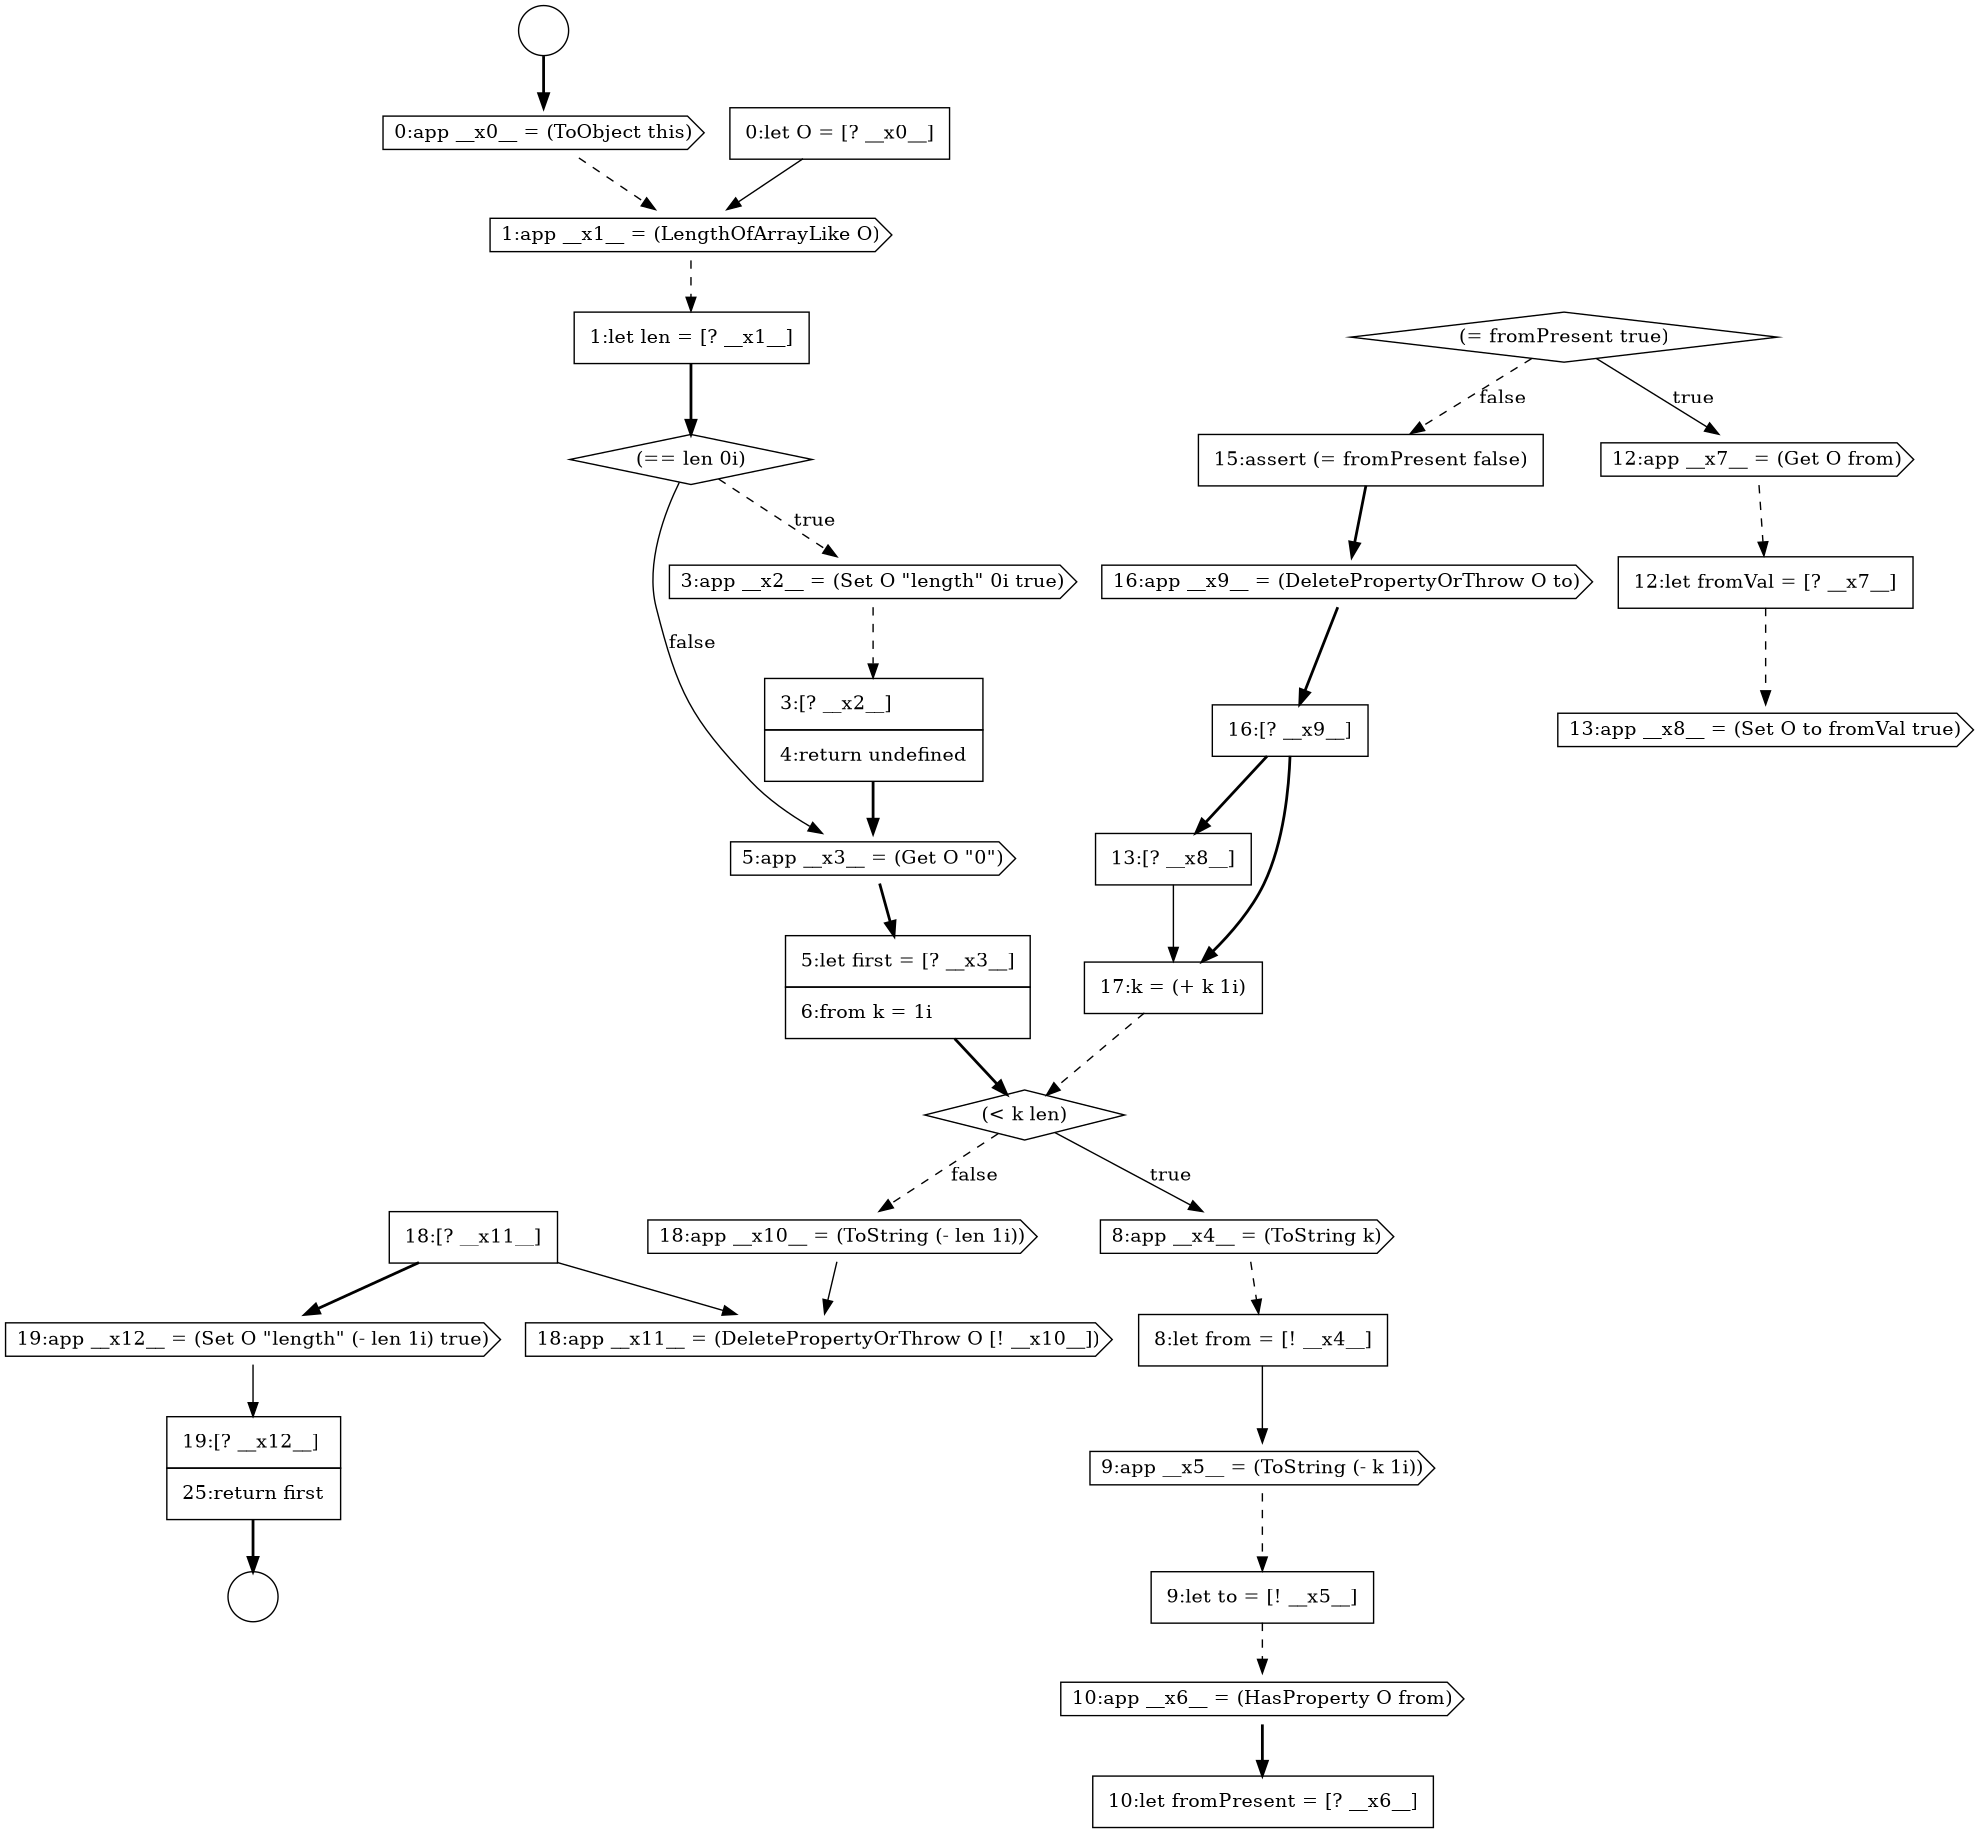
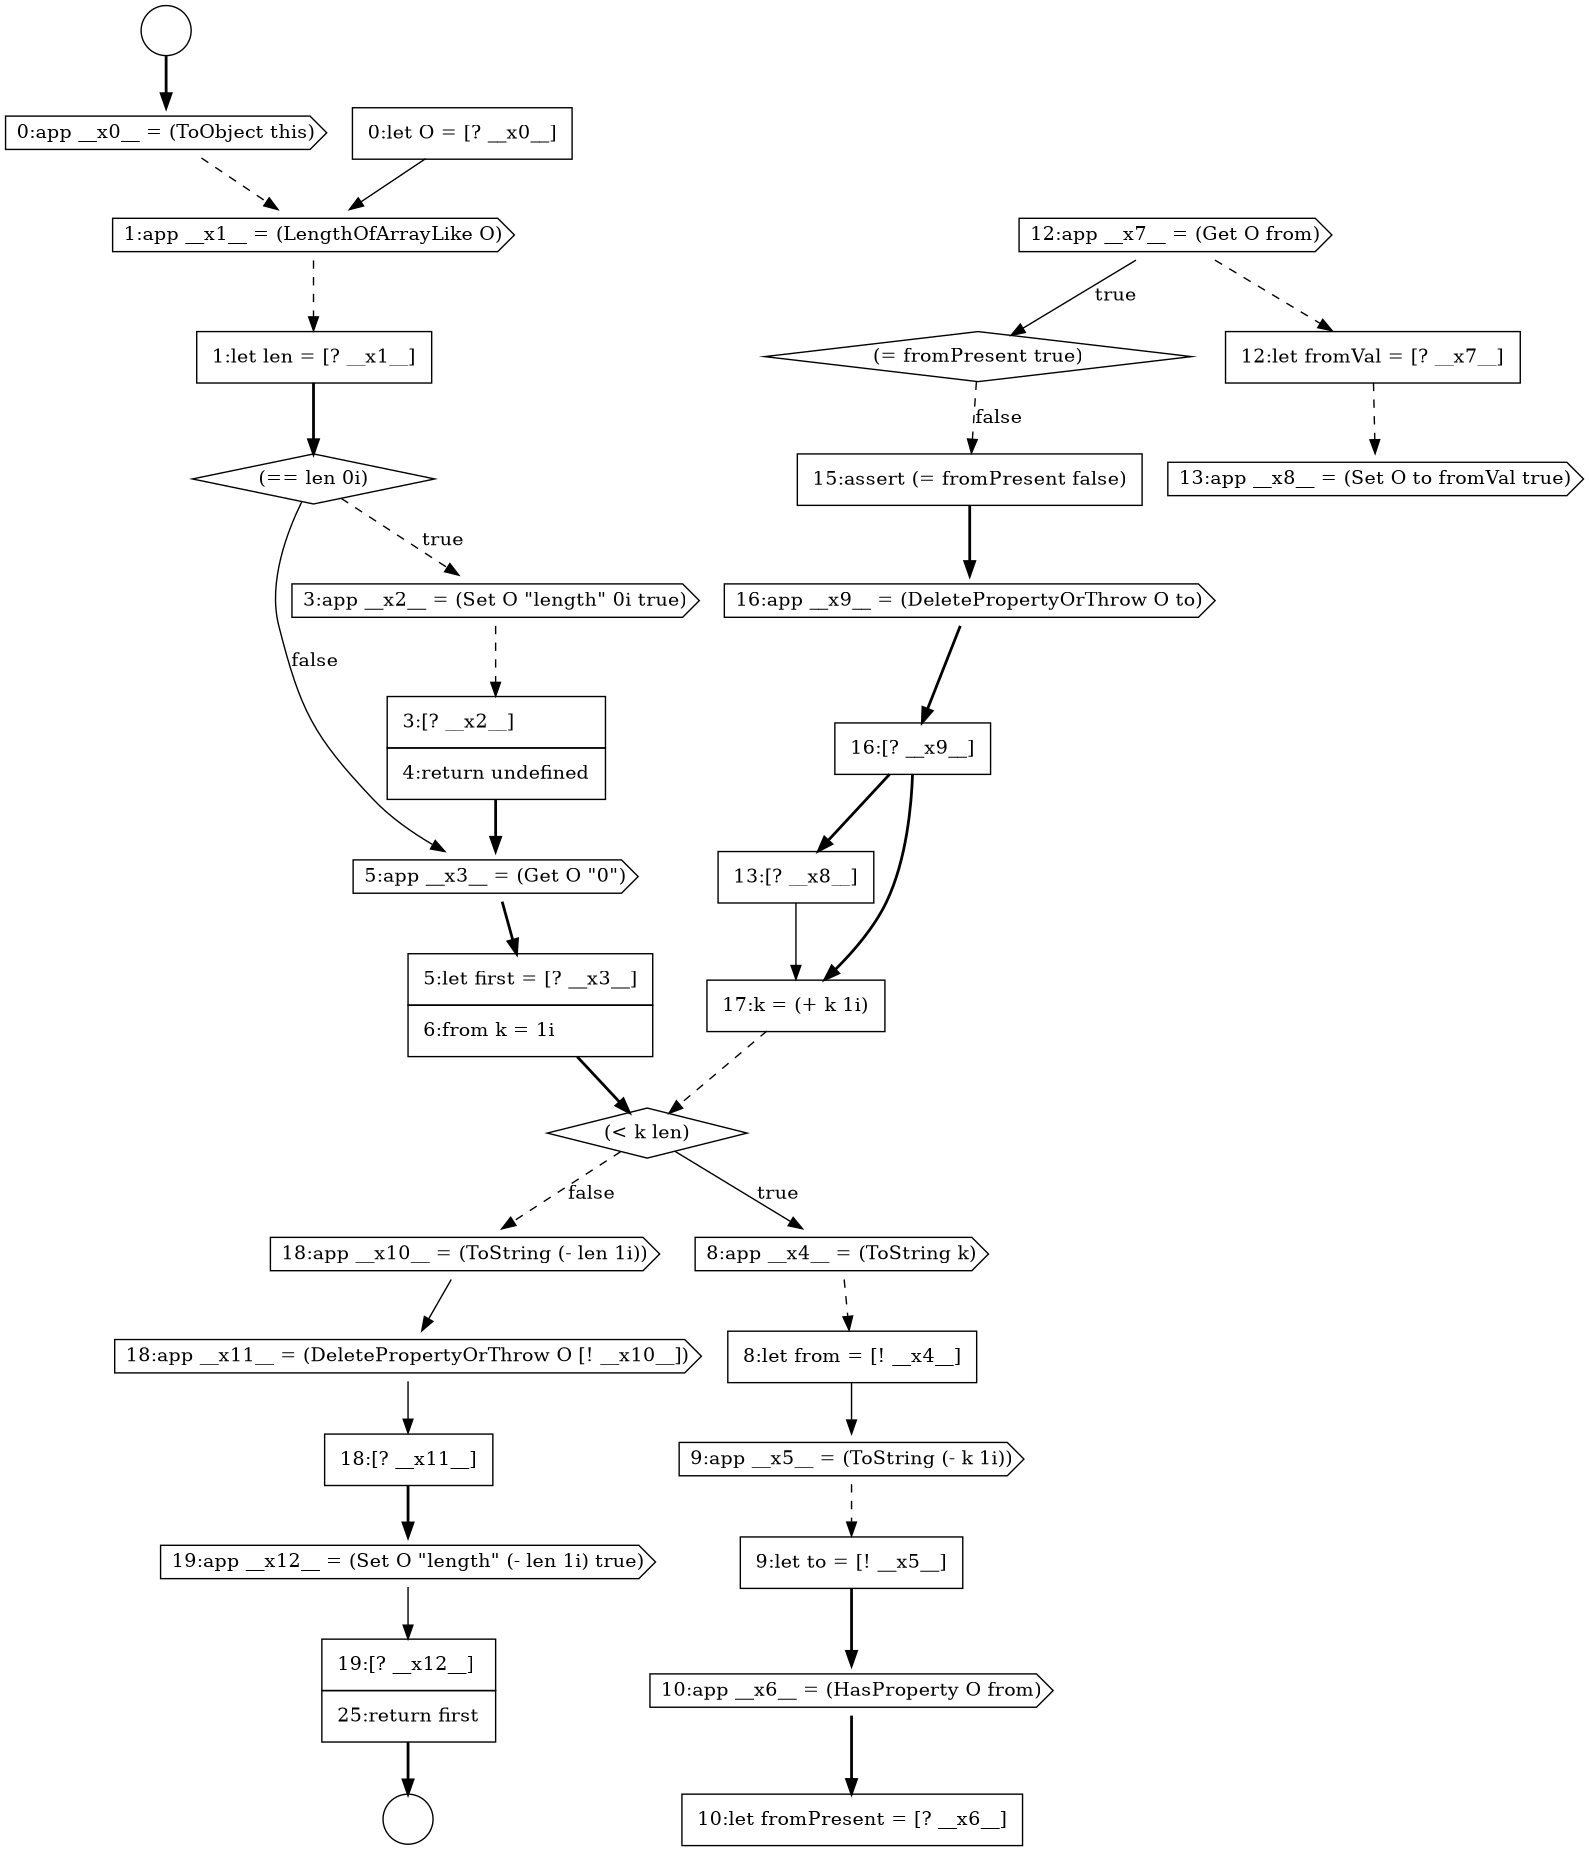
(1652, 393) -> (1079, 294)
(640, 1286) -> (408, 1400)
(1262, 1641) -> (852, 1620)
